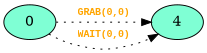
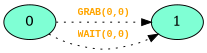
(177, 22) -> (177, 22)
